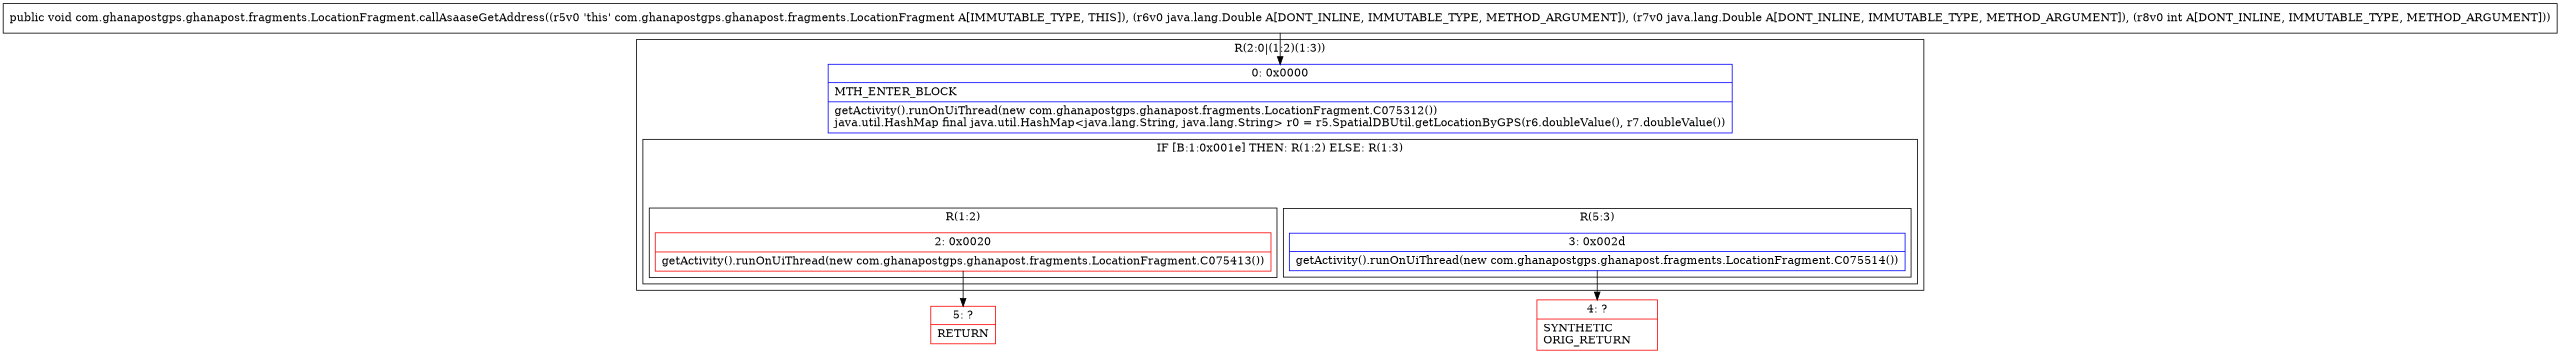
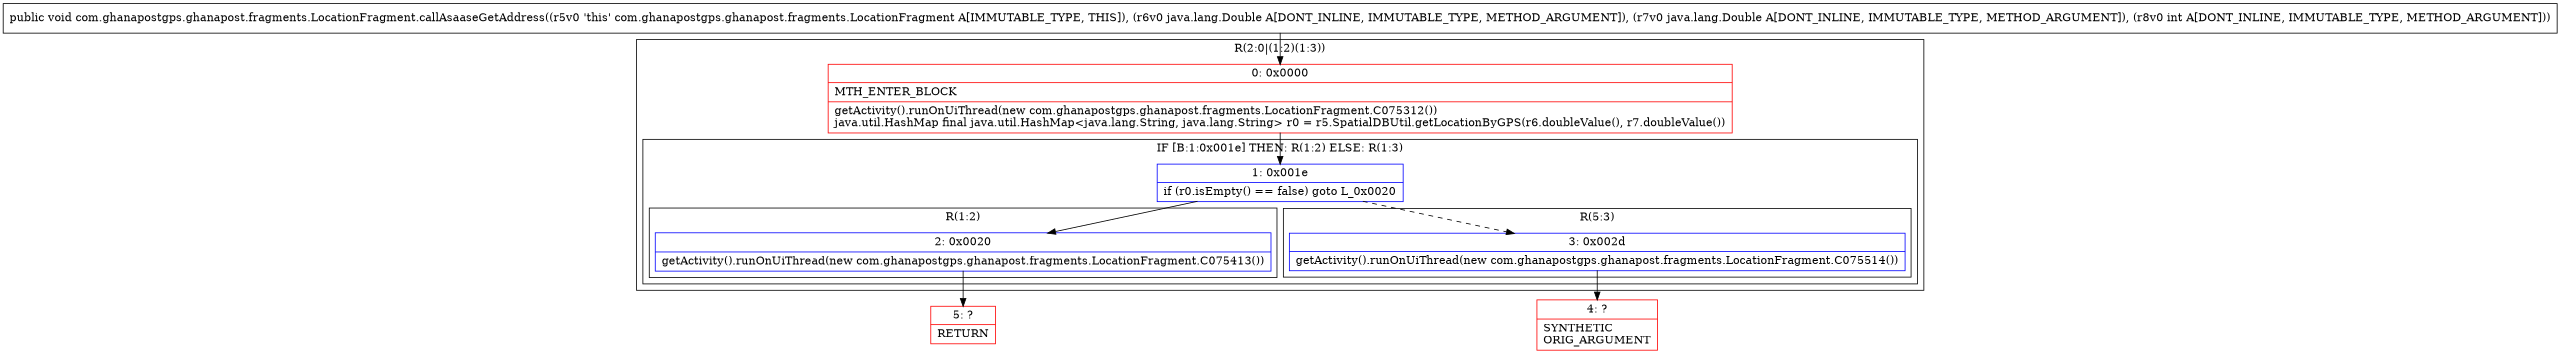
(1280, 99) -> (1280, 99)
none -> (1280, 183)
(963, 252) -> (963, 252)
(1587, 340) -> (1597, 340)
